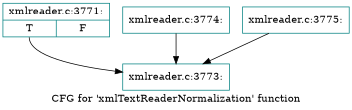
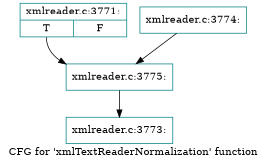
(176, 45) -> (159, 46)
(68, 62) -> (50, 50)
